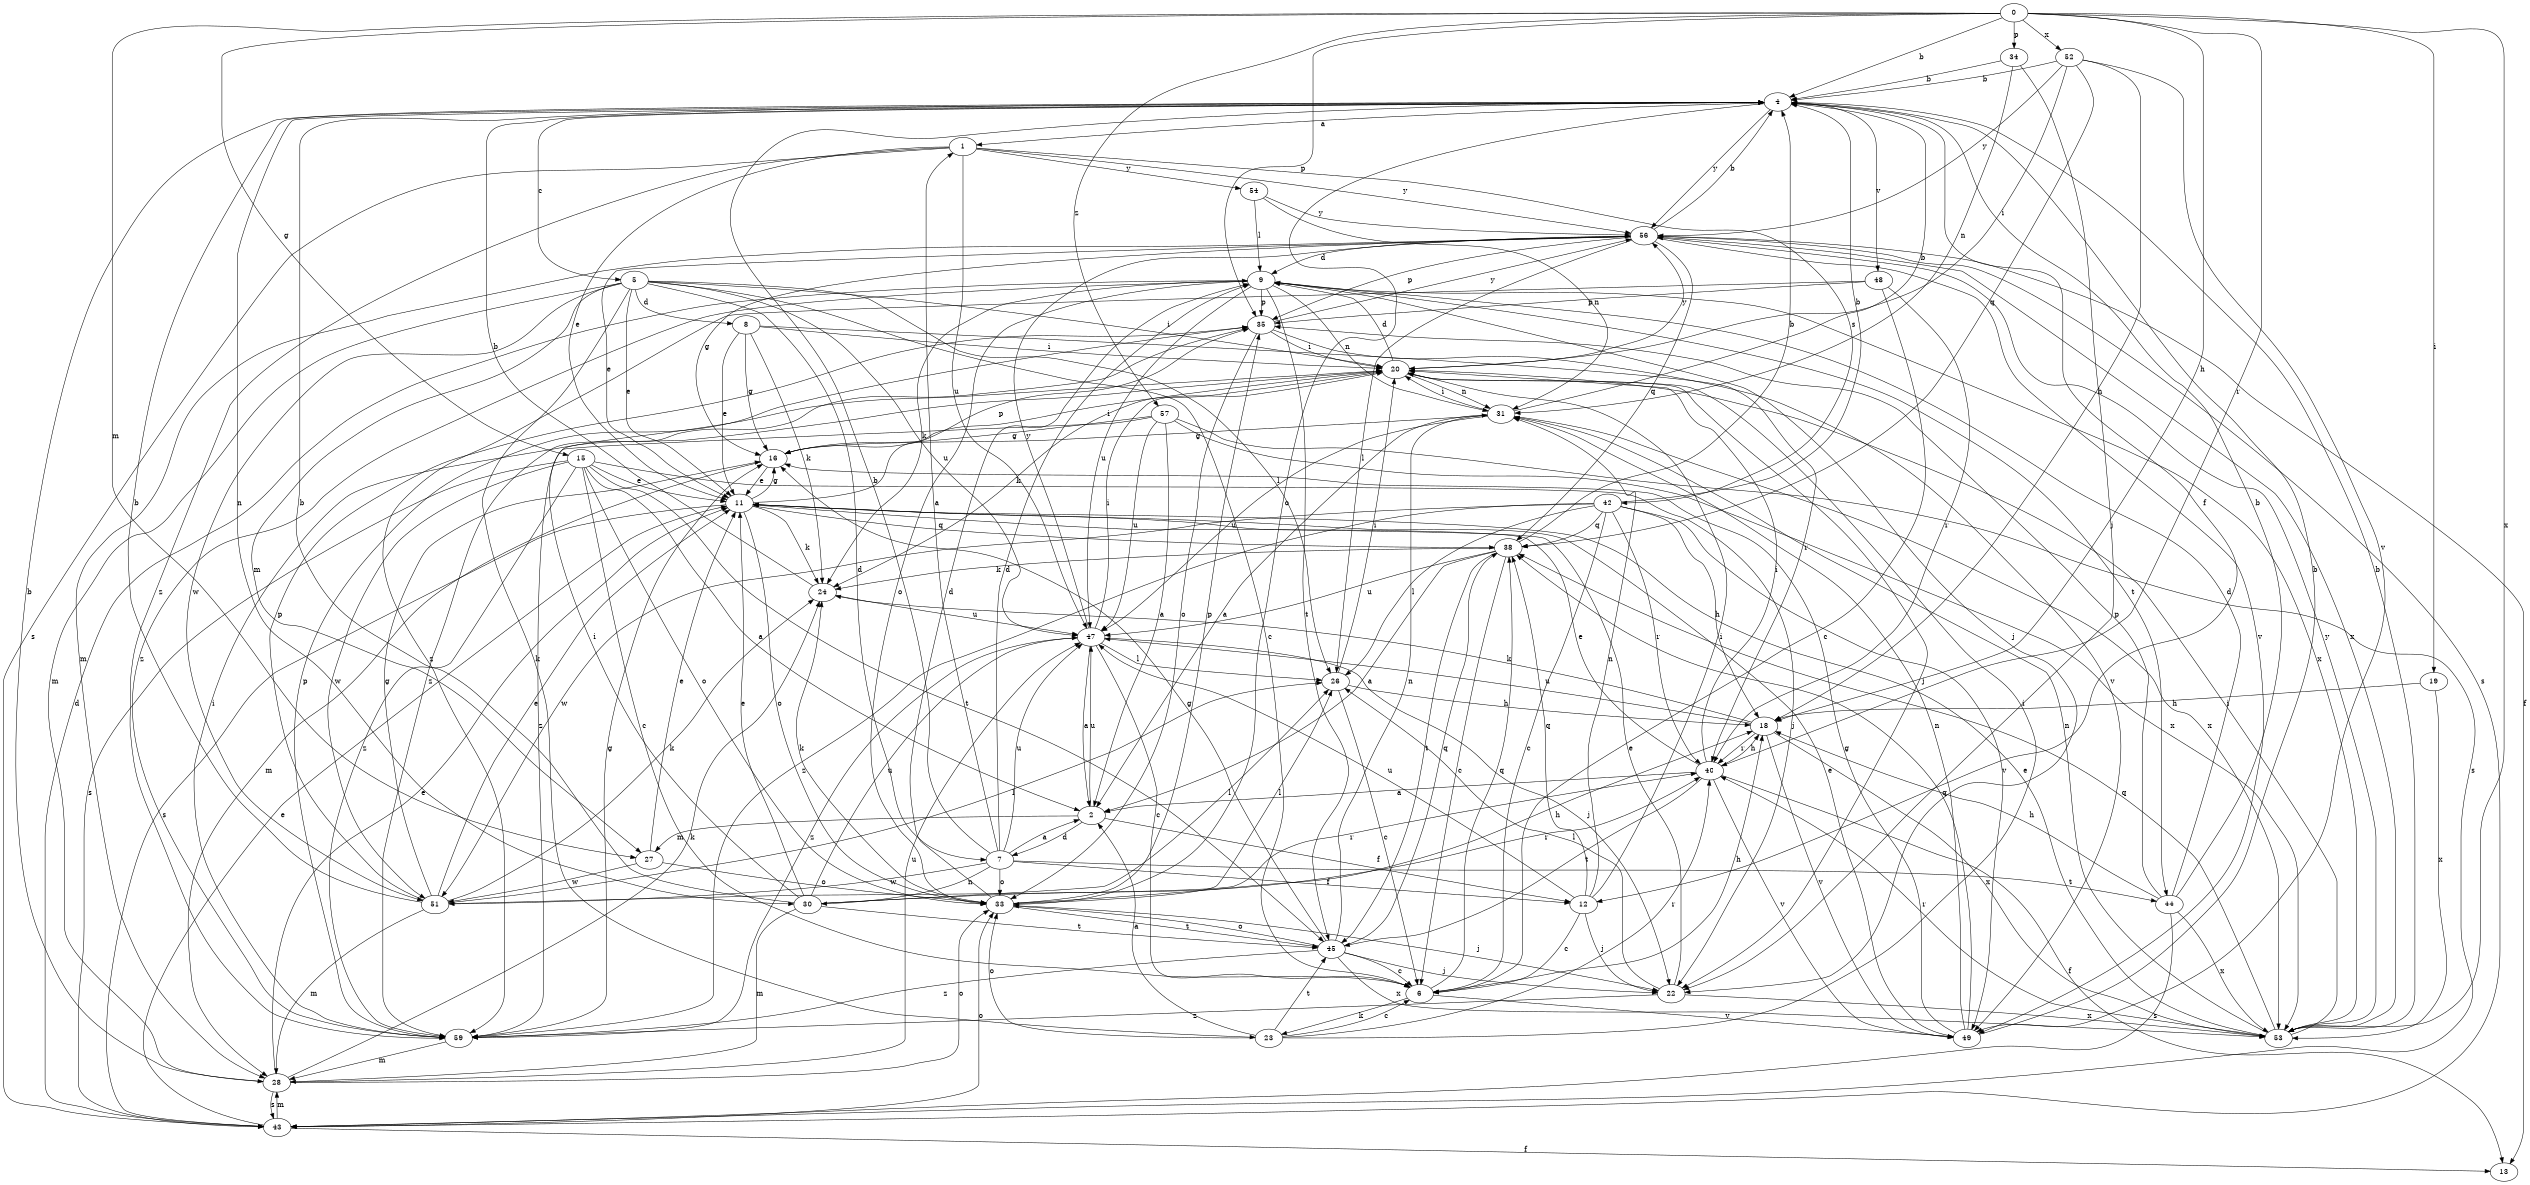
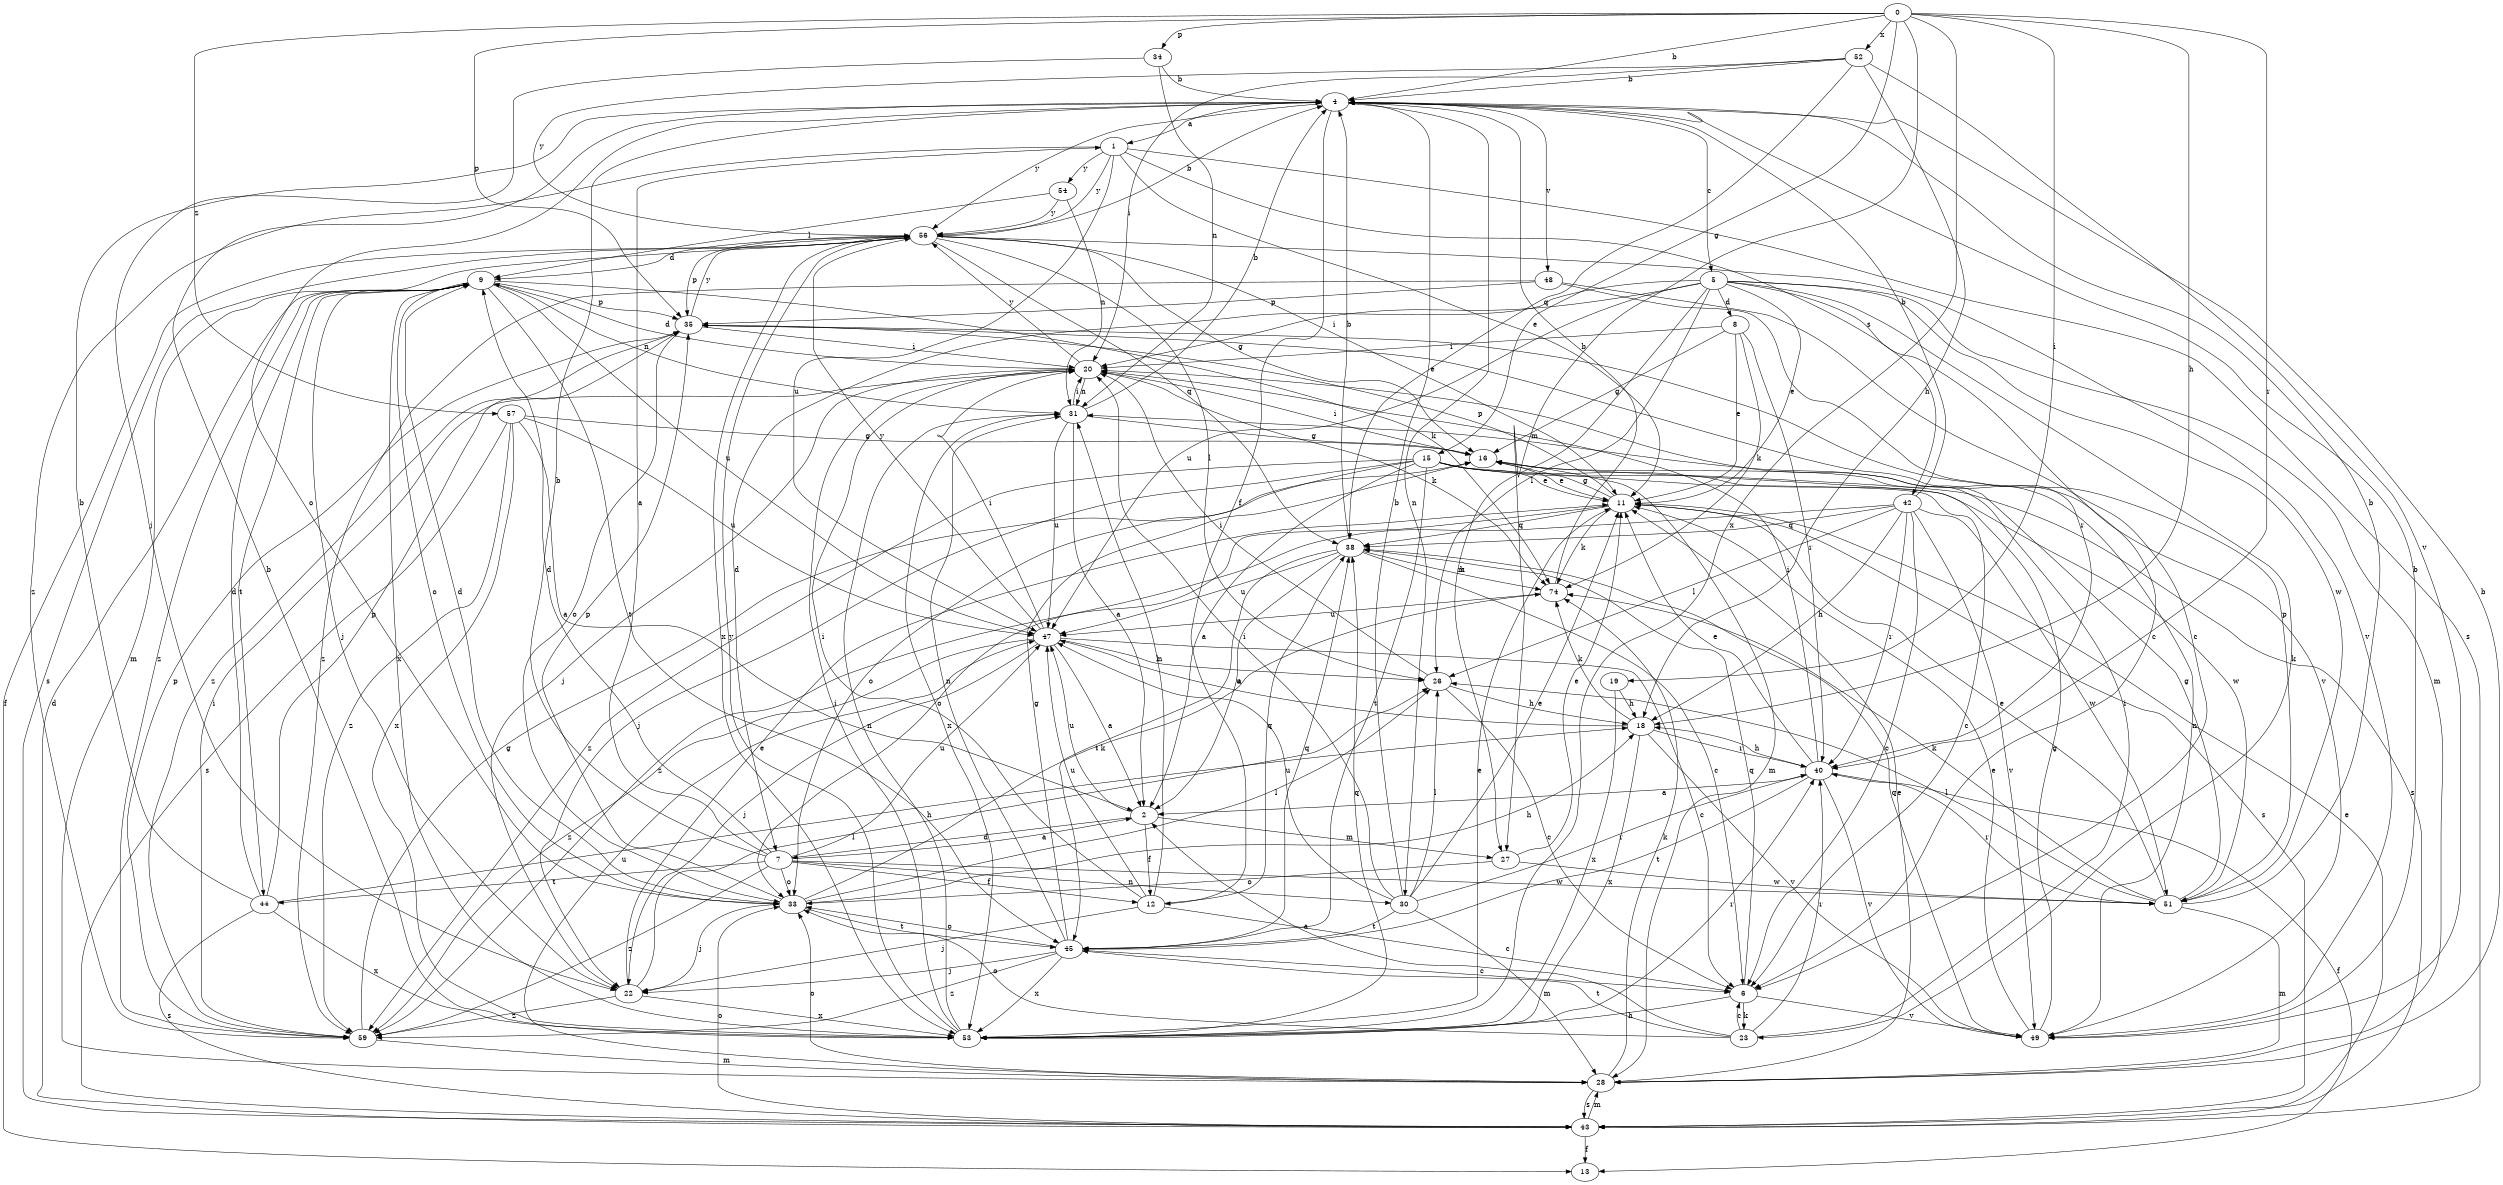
(823, 592) -> (1554, 592)
(1667, 949) -> (1359, 1032)
none -> (599, 954)
